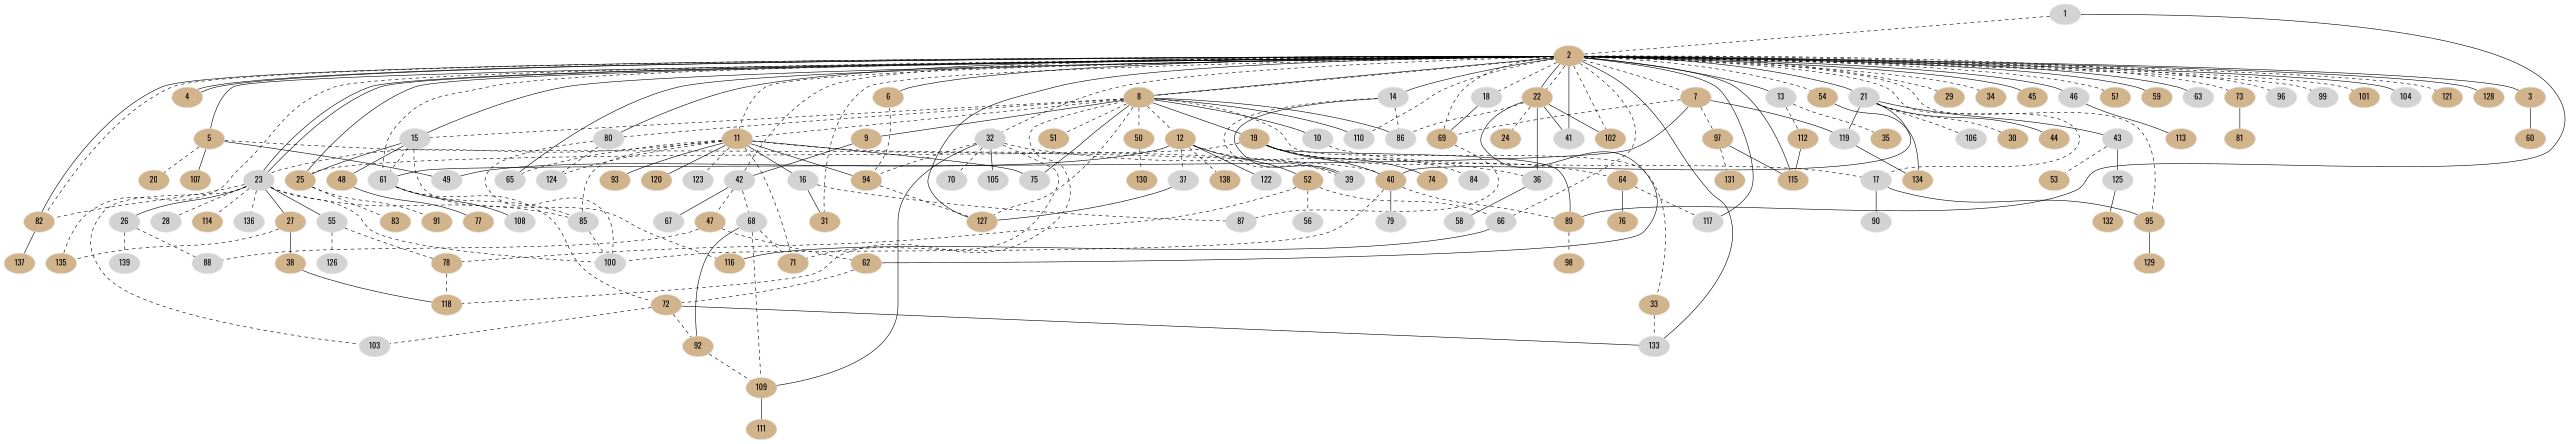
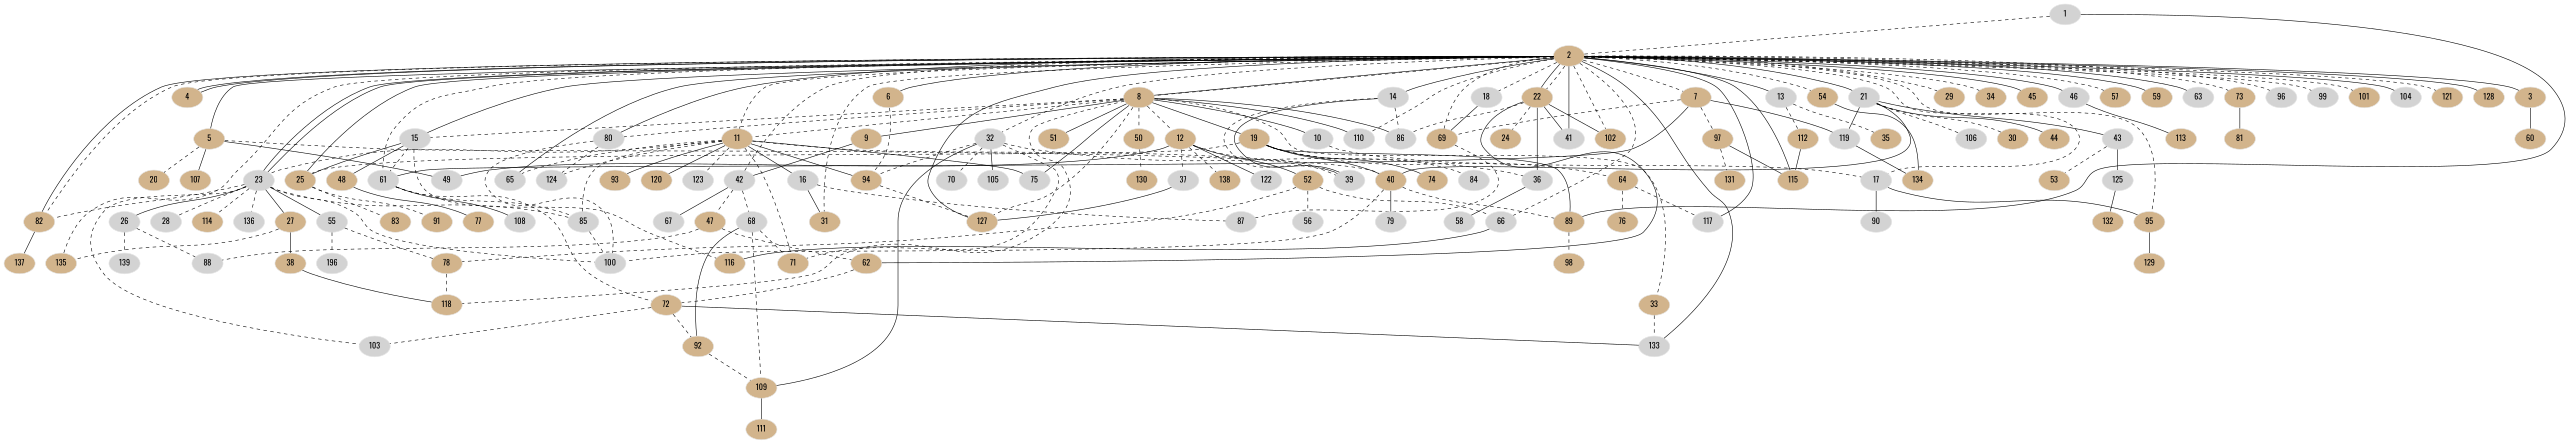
(1096, 118) -> (1096, 118)
(1623, 201) -> (1623, 201)
(332, 263) -> (332, 263)
